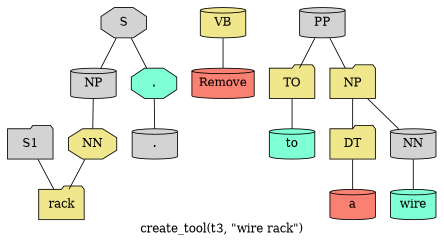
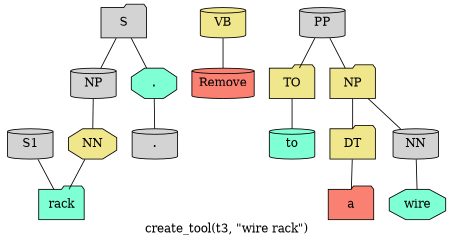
(124, 23) -> (124, 23)
(30, 144) -> (30, 144)
(61, 205) -> (61, 205)
(353, 205) -> (351, 205)
(413, 205) -> (417, 205)
